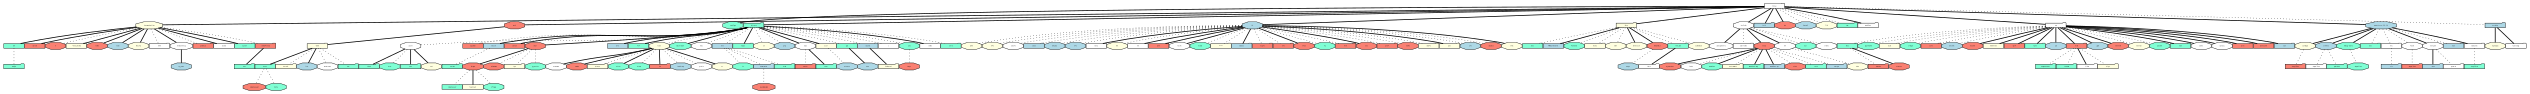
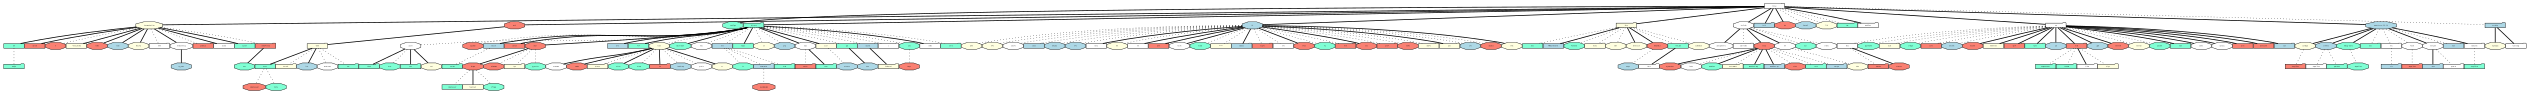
(473, 46) -> (473, 46)
(1283, 46) -> (1283, 46)
(1847, 46) -> (1847, 46)
(244, 66) -> (244, 66)
